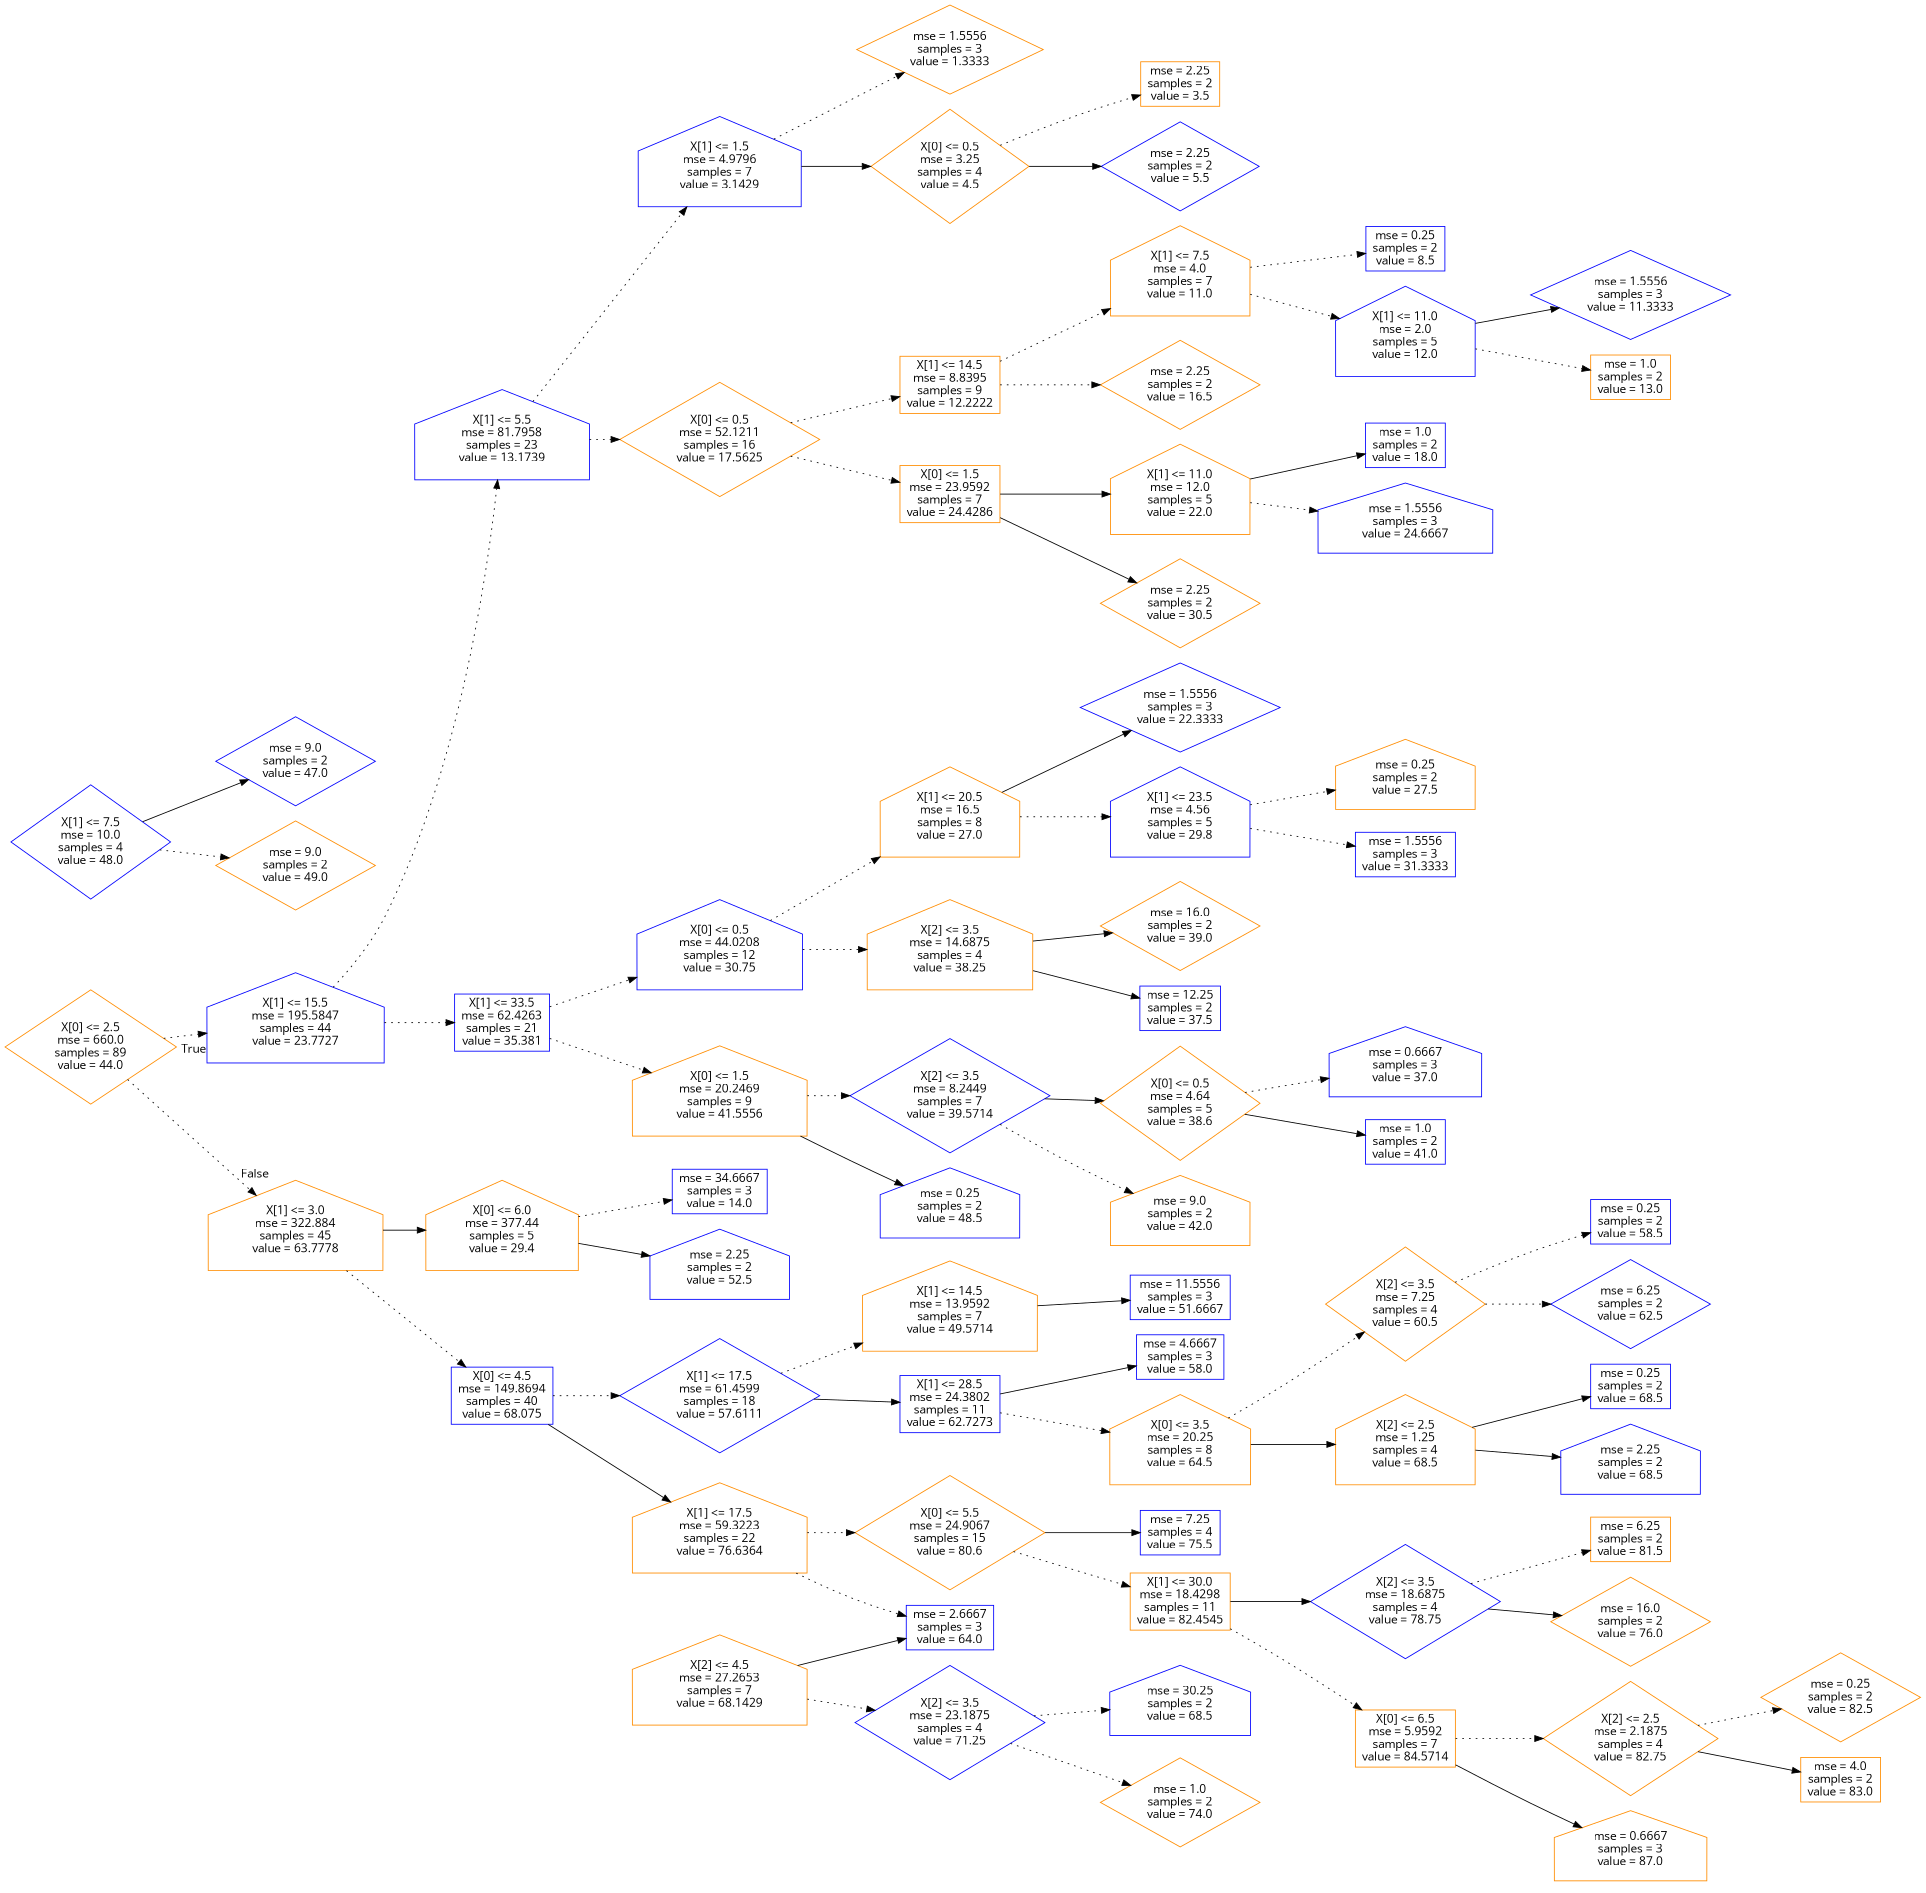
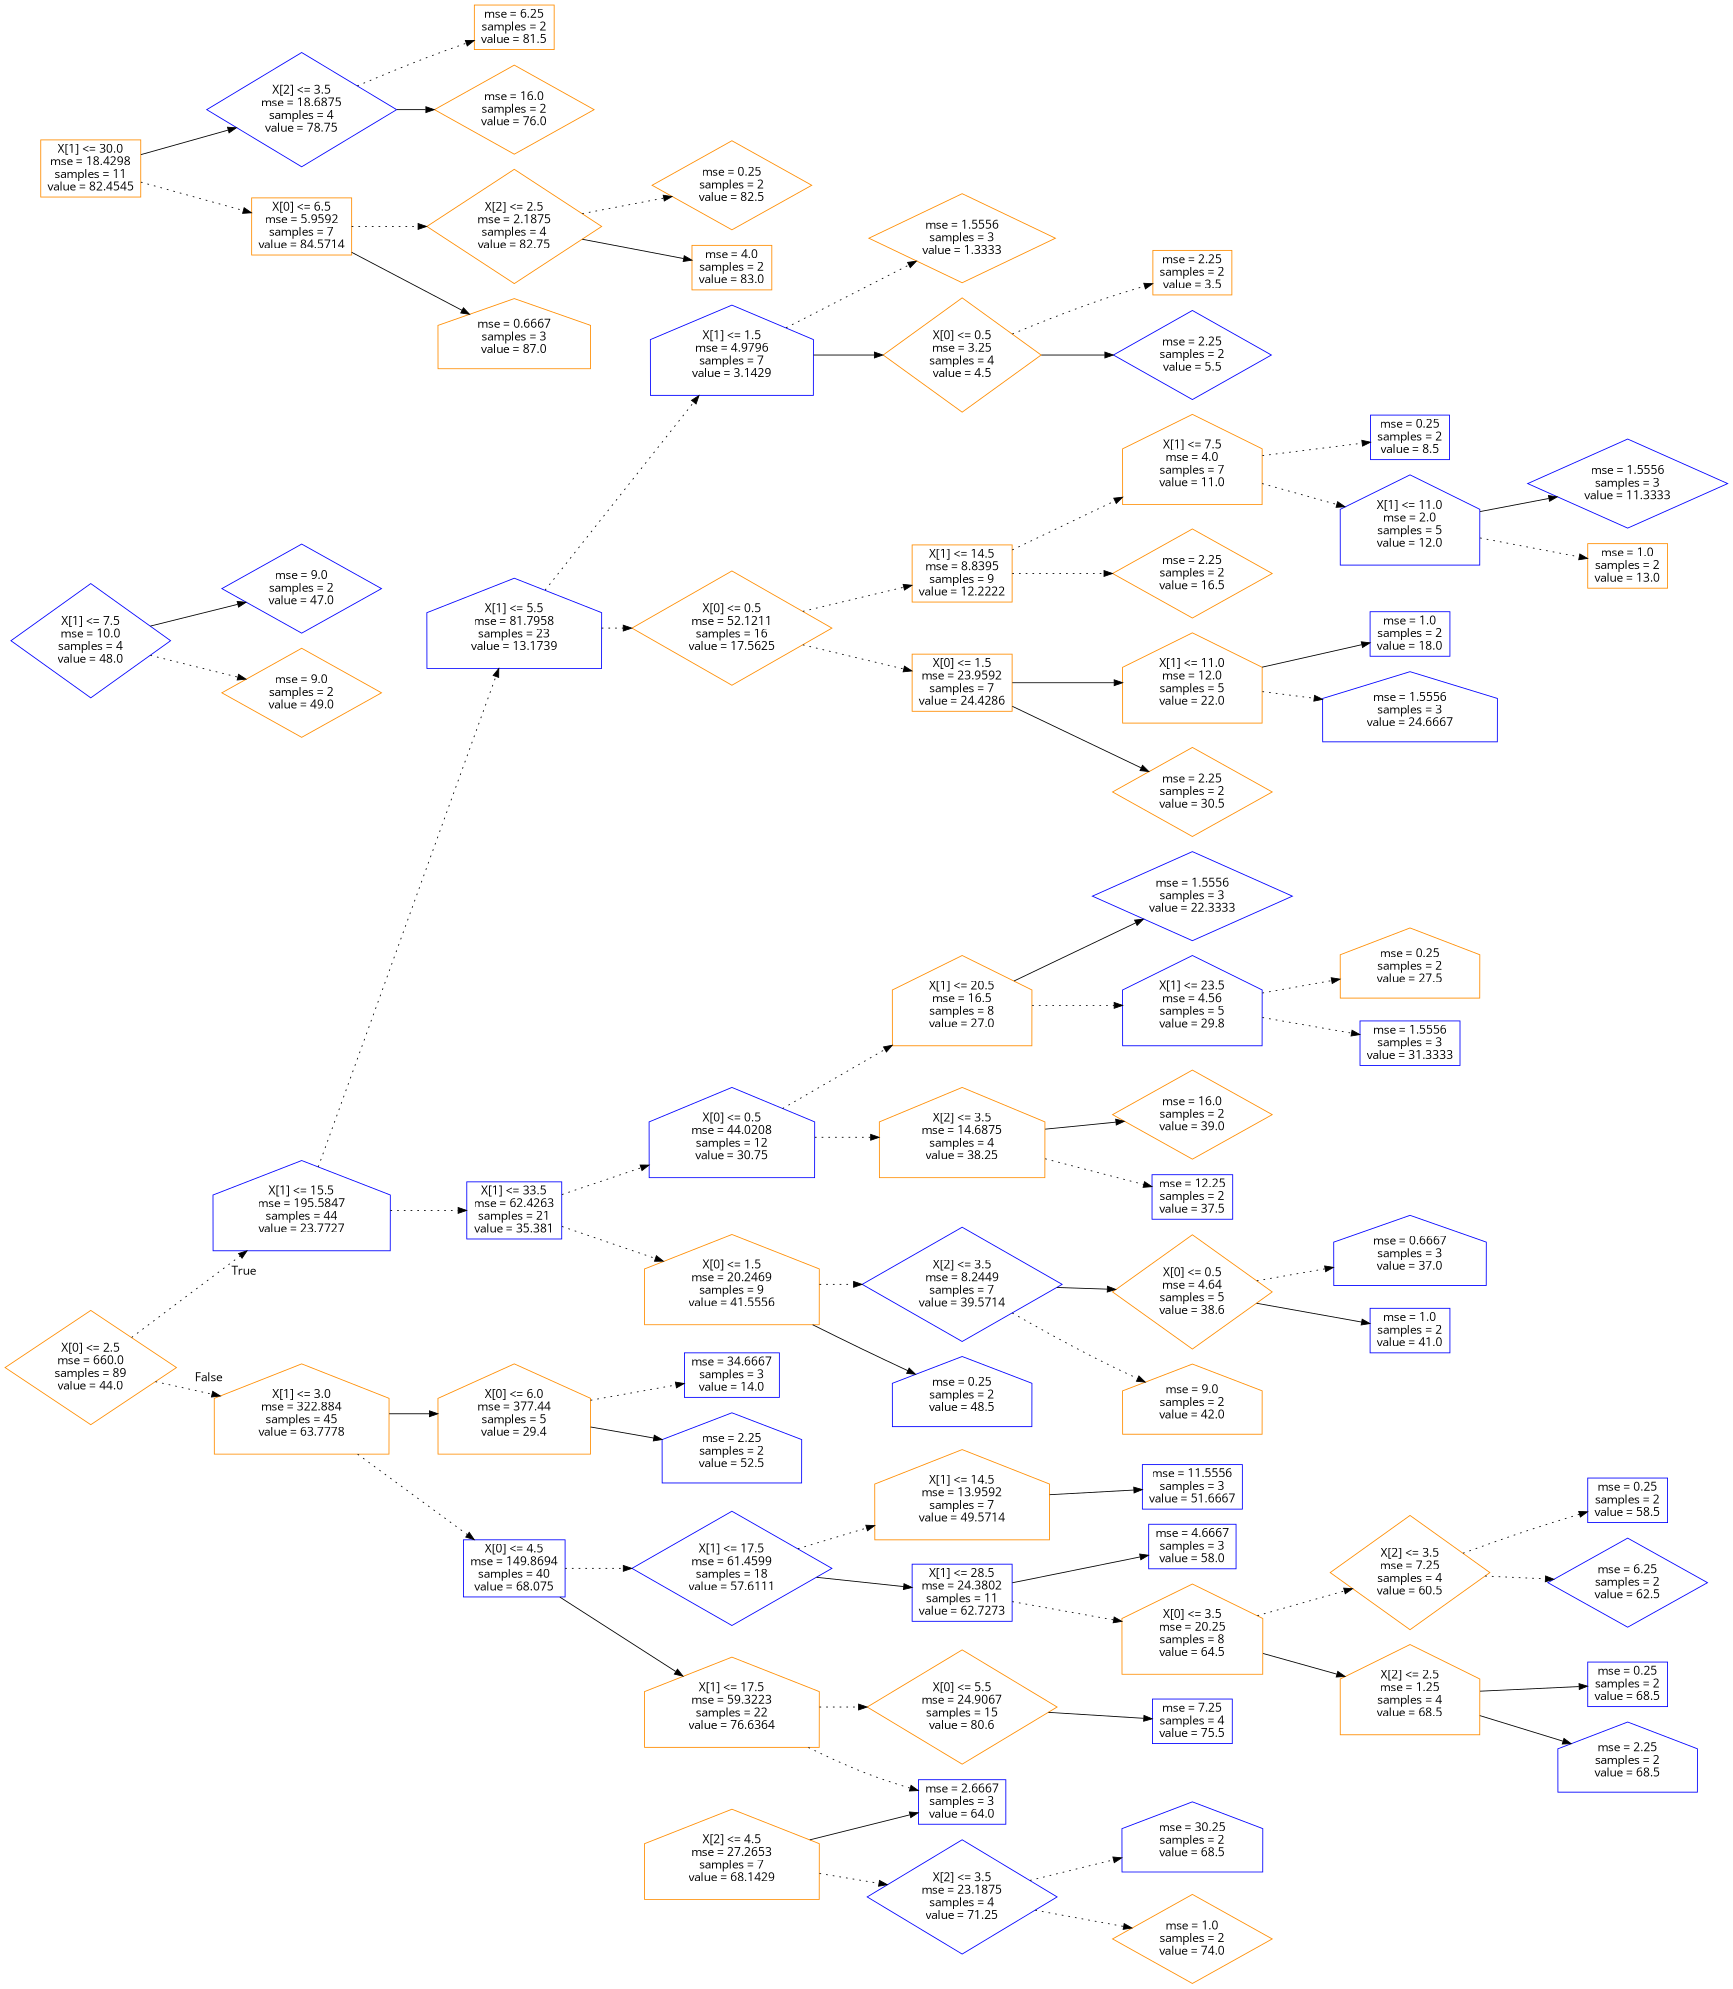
(1082, 983) -> (1094, 1172)
(1068, 1568) -> none
